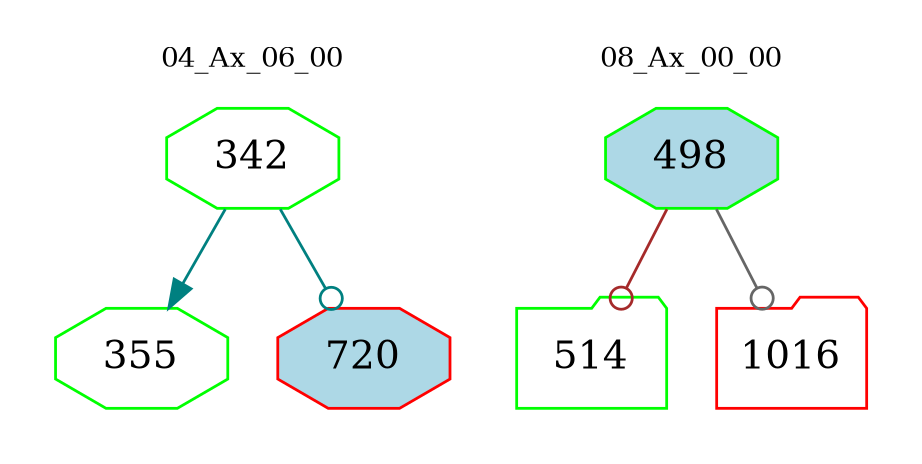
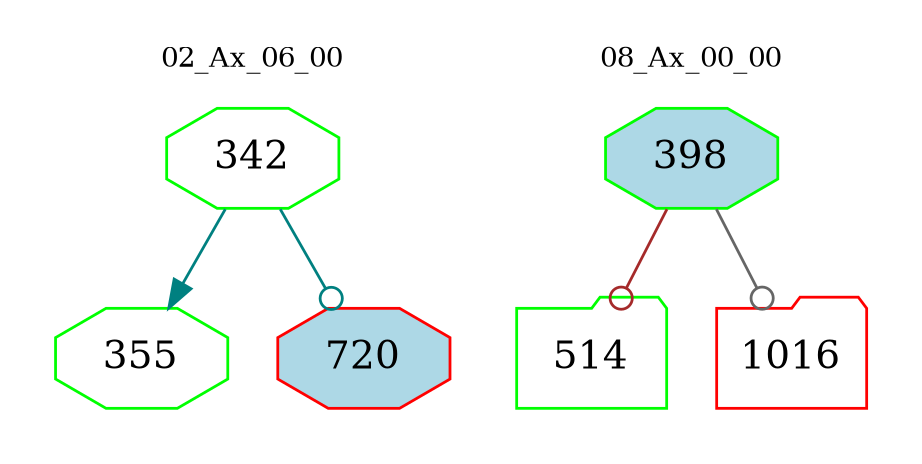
(253, 60) -> (253, 60)
(692, 158) -> (692, 158)
